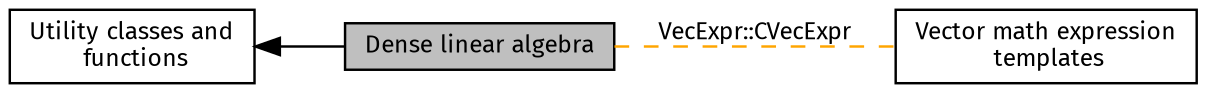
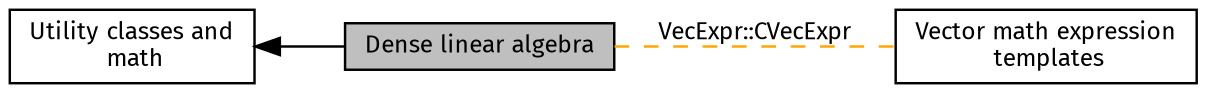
(132, 46) -> (132, 46)
